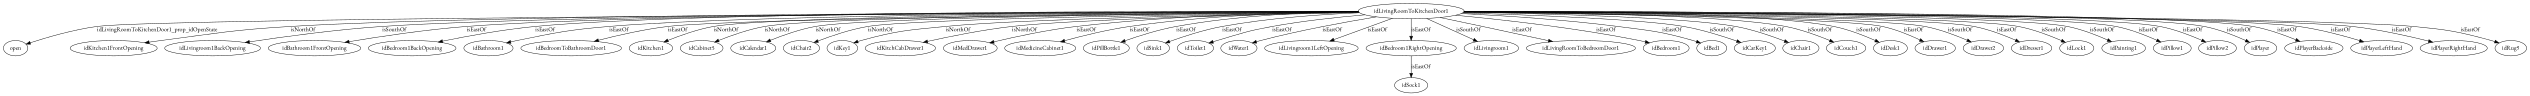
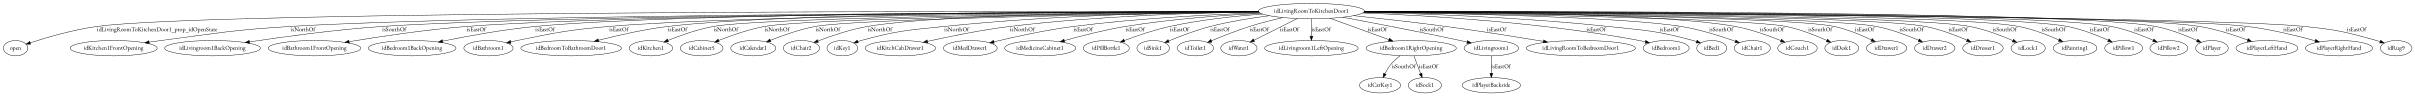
(1881, 14) -> (1491, 65)
(1601, 19) -> (1391, 64)
(2239, 30) -> (2188, 30)
